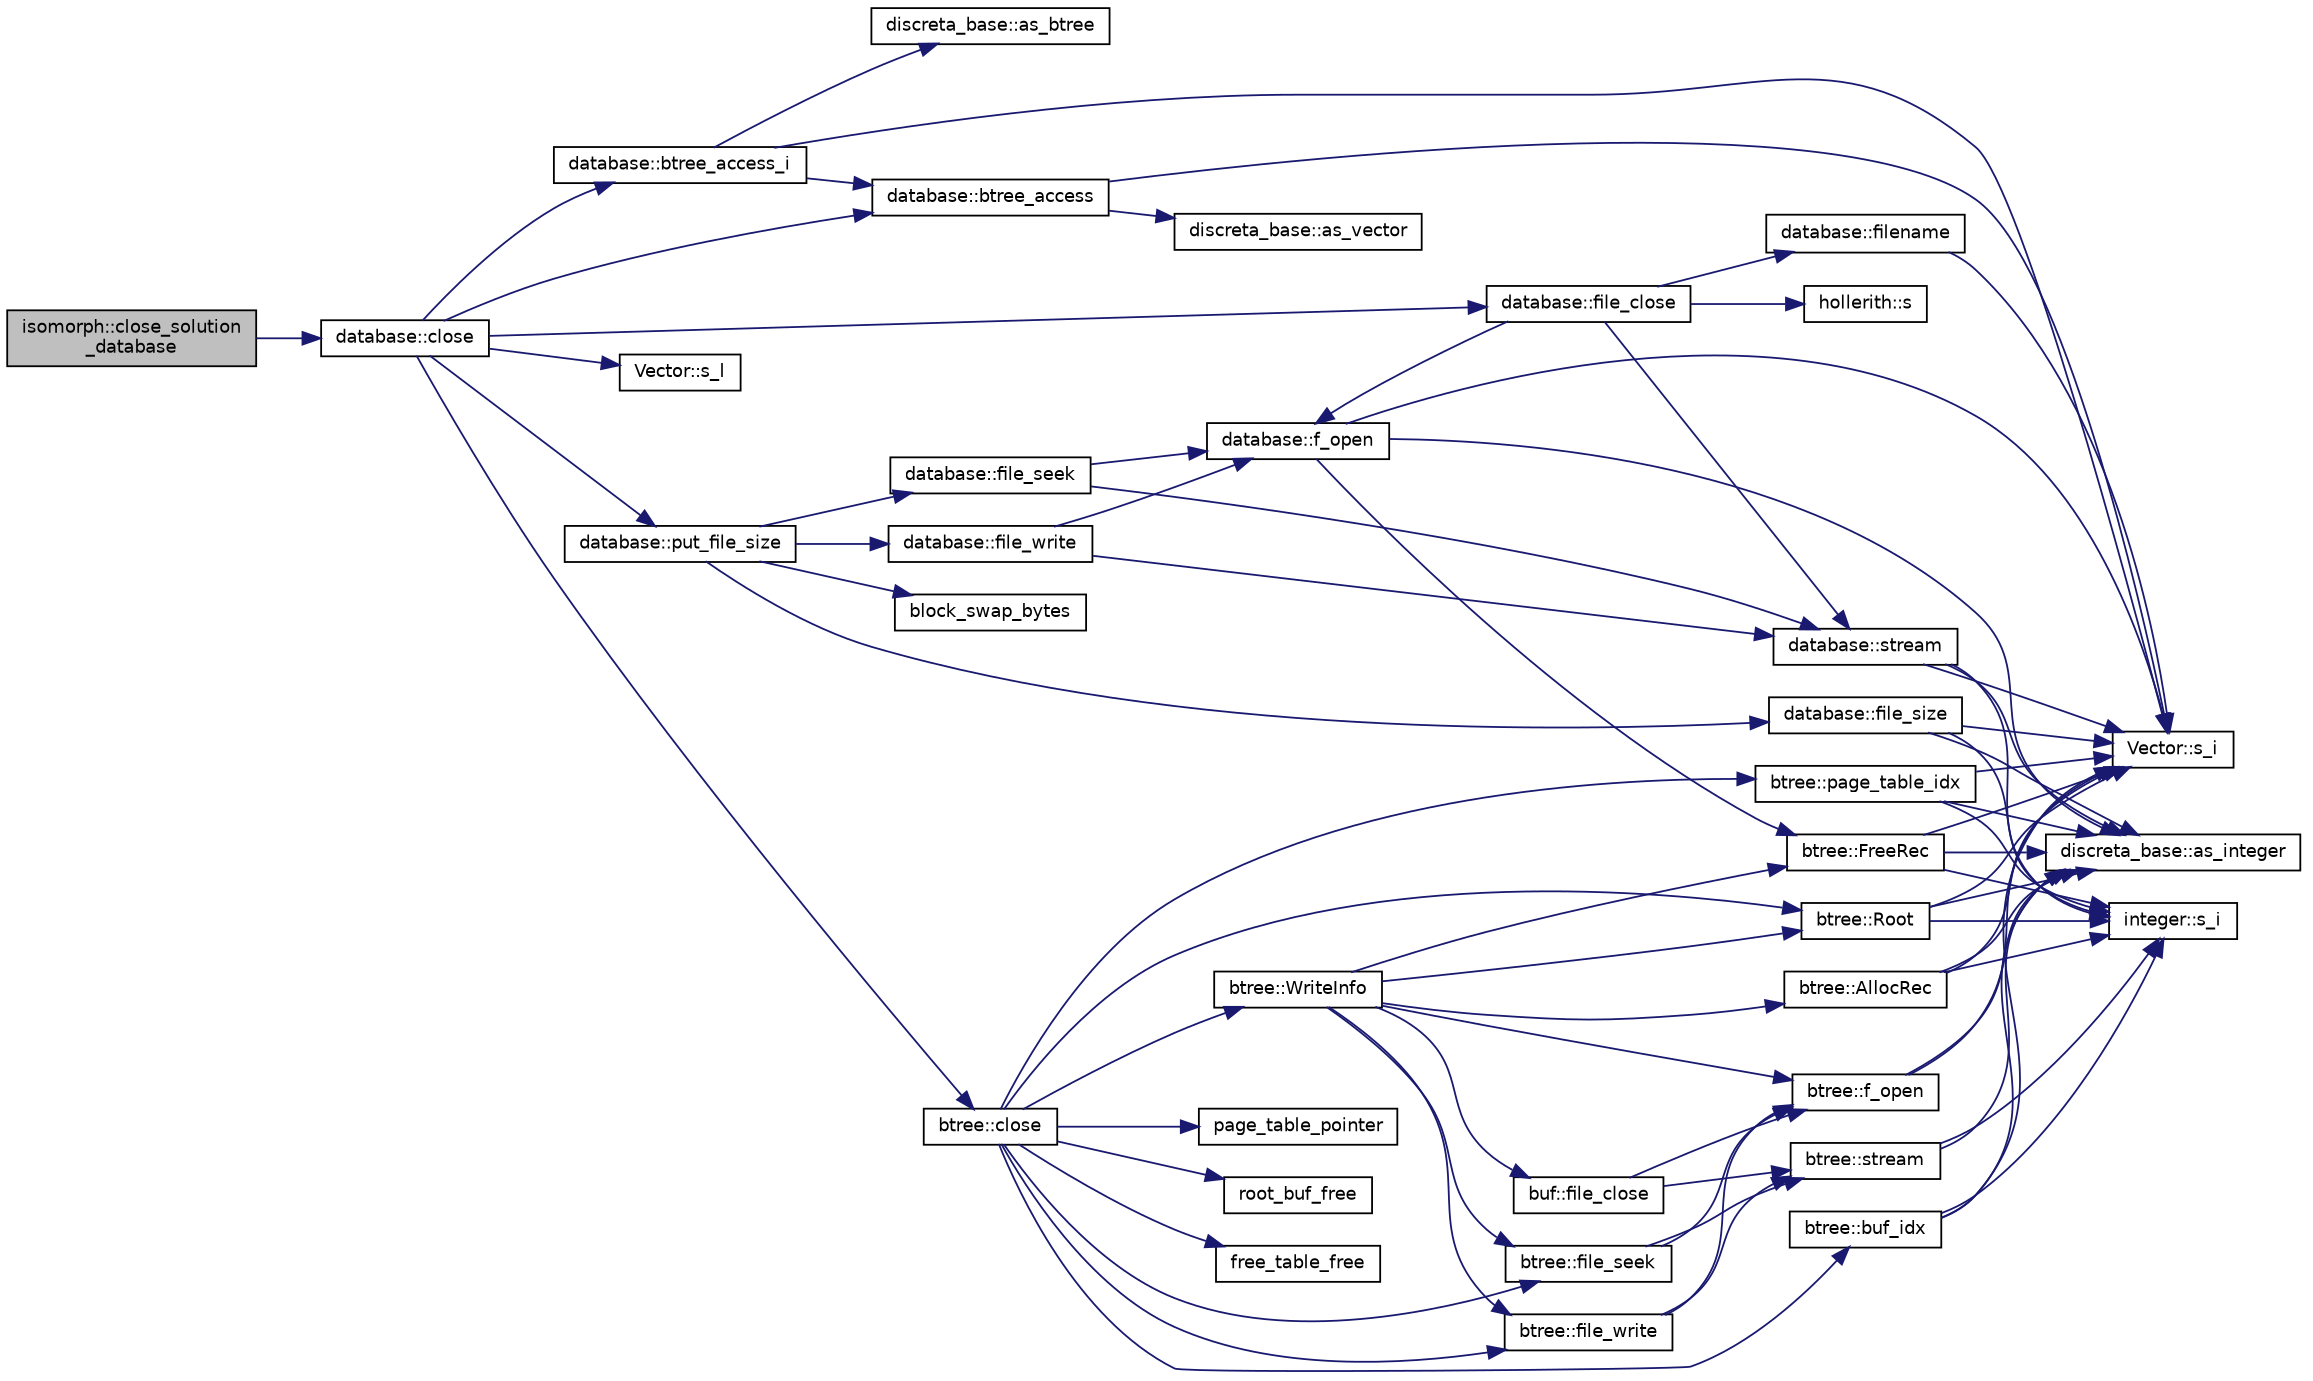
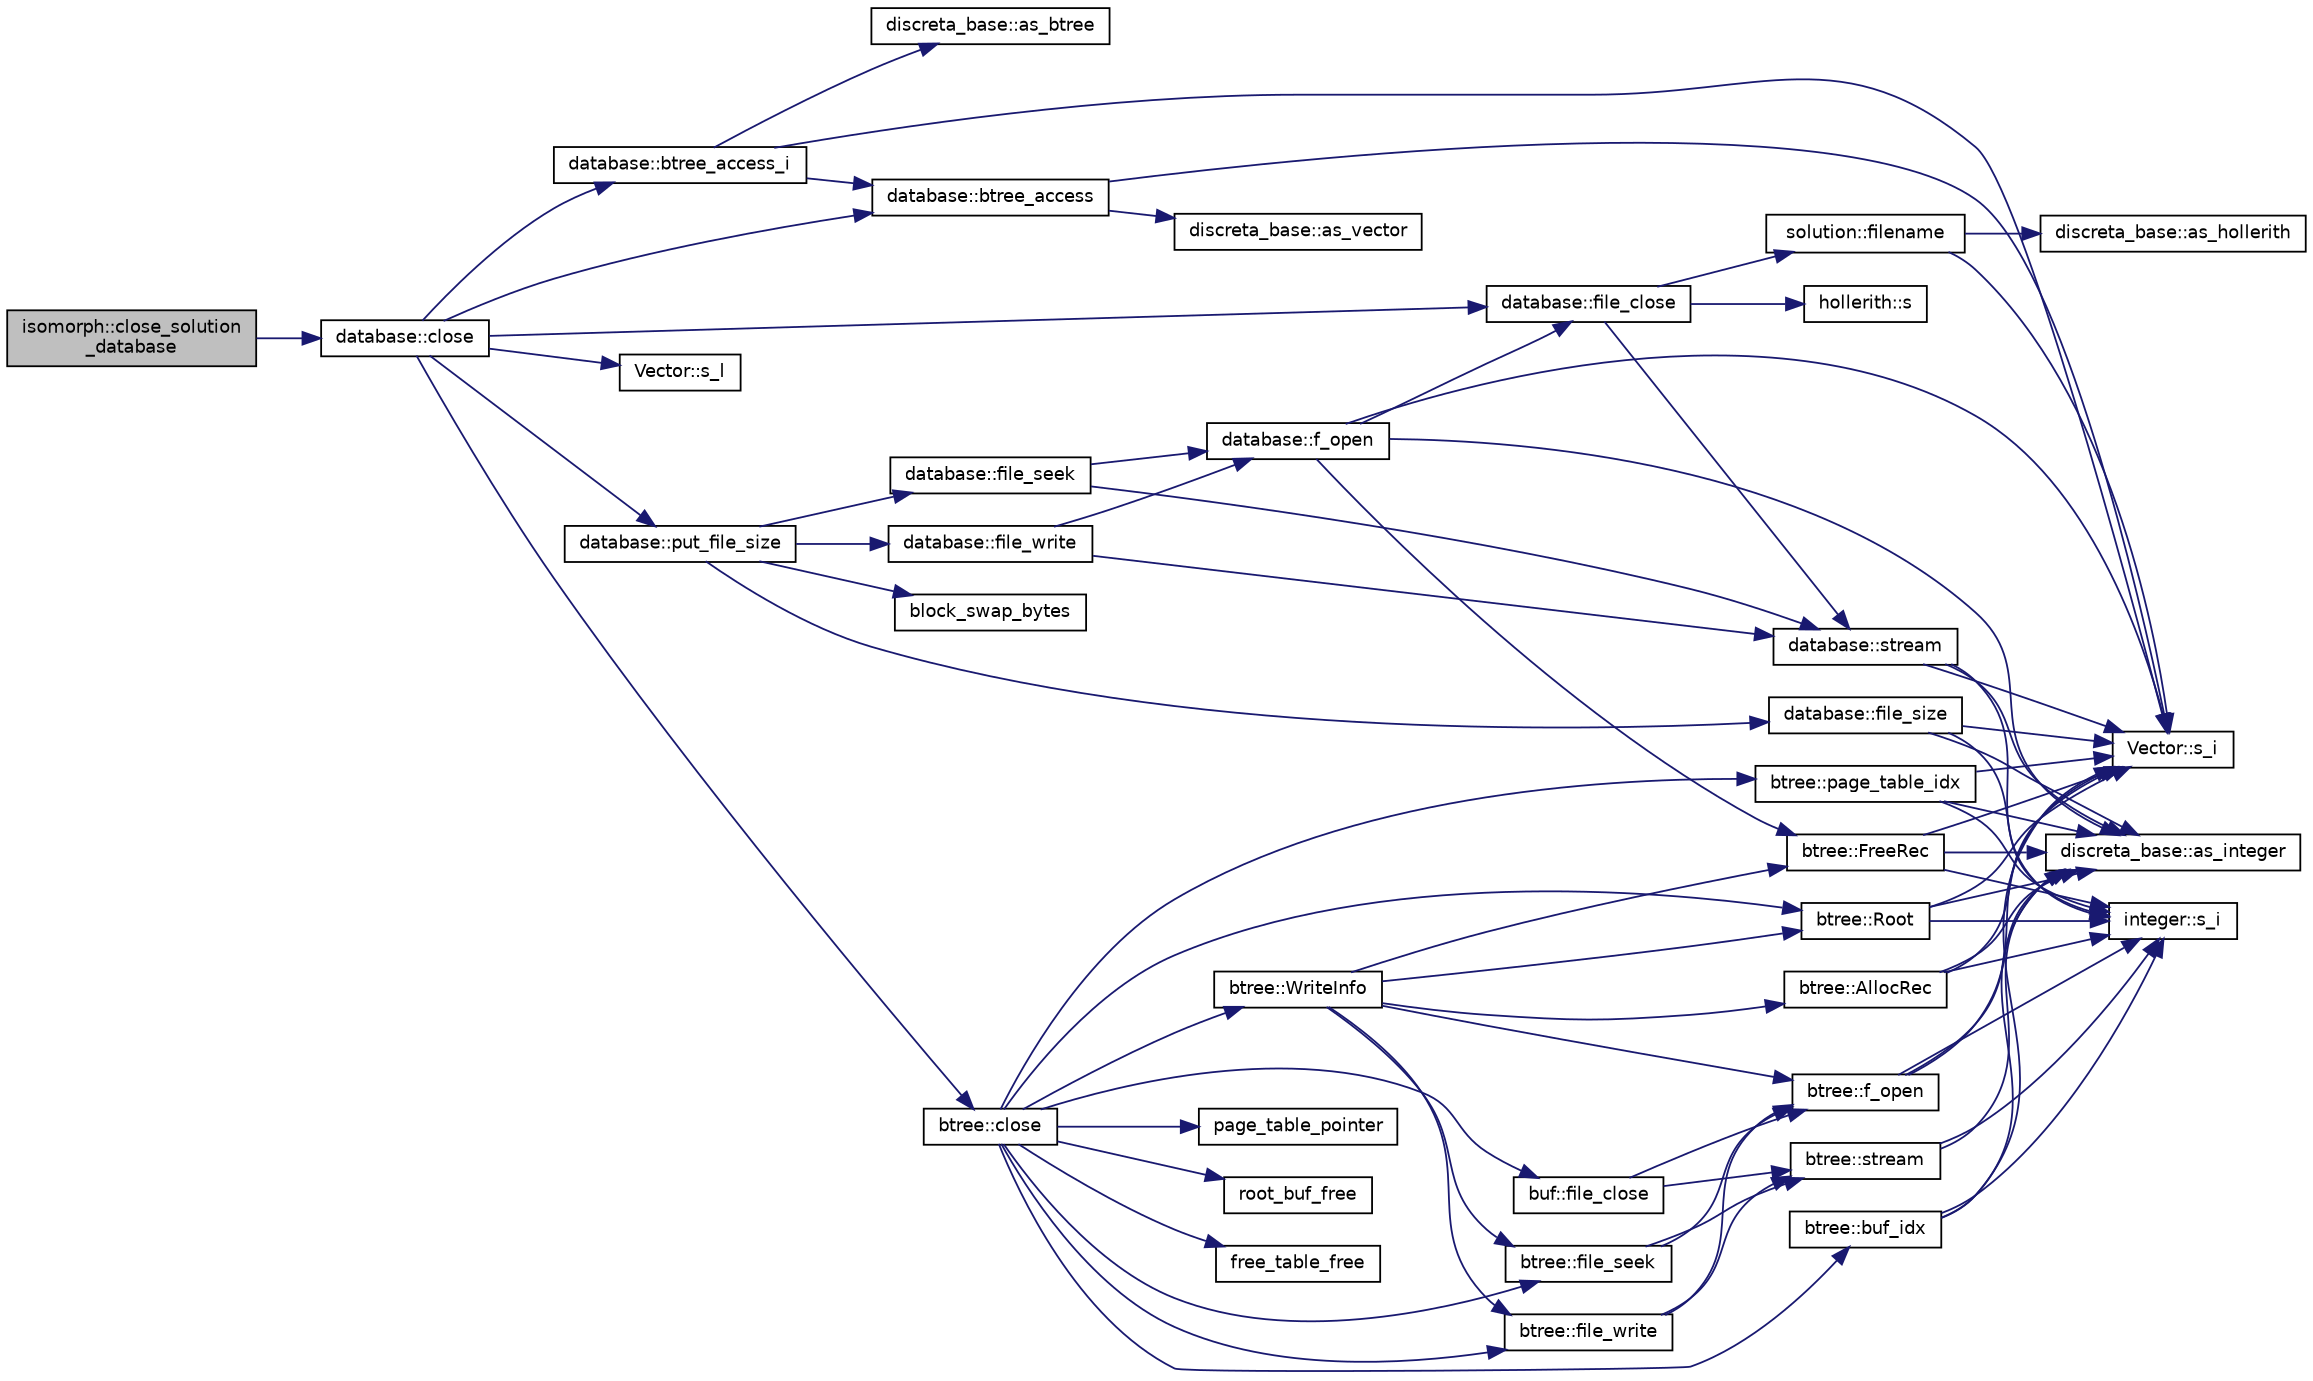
(1866, 234) -> (1866, 234)
none -> (2173, 234)
(1418, 365) -> (1458, 377)
none -> (2028, 1002)
(1452, 1081) -> (1295, 1069)
